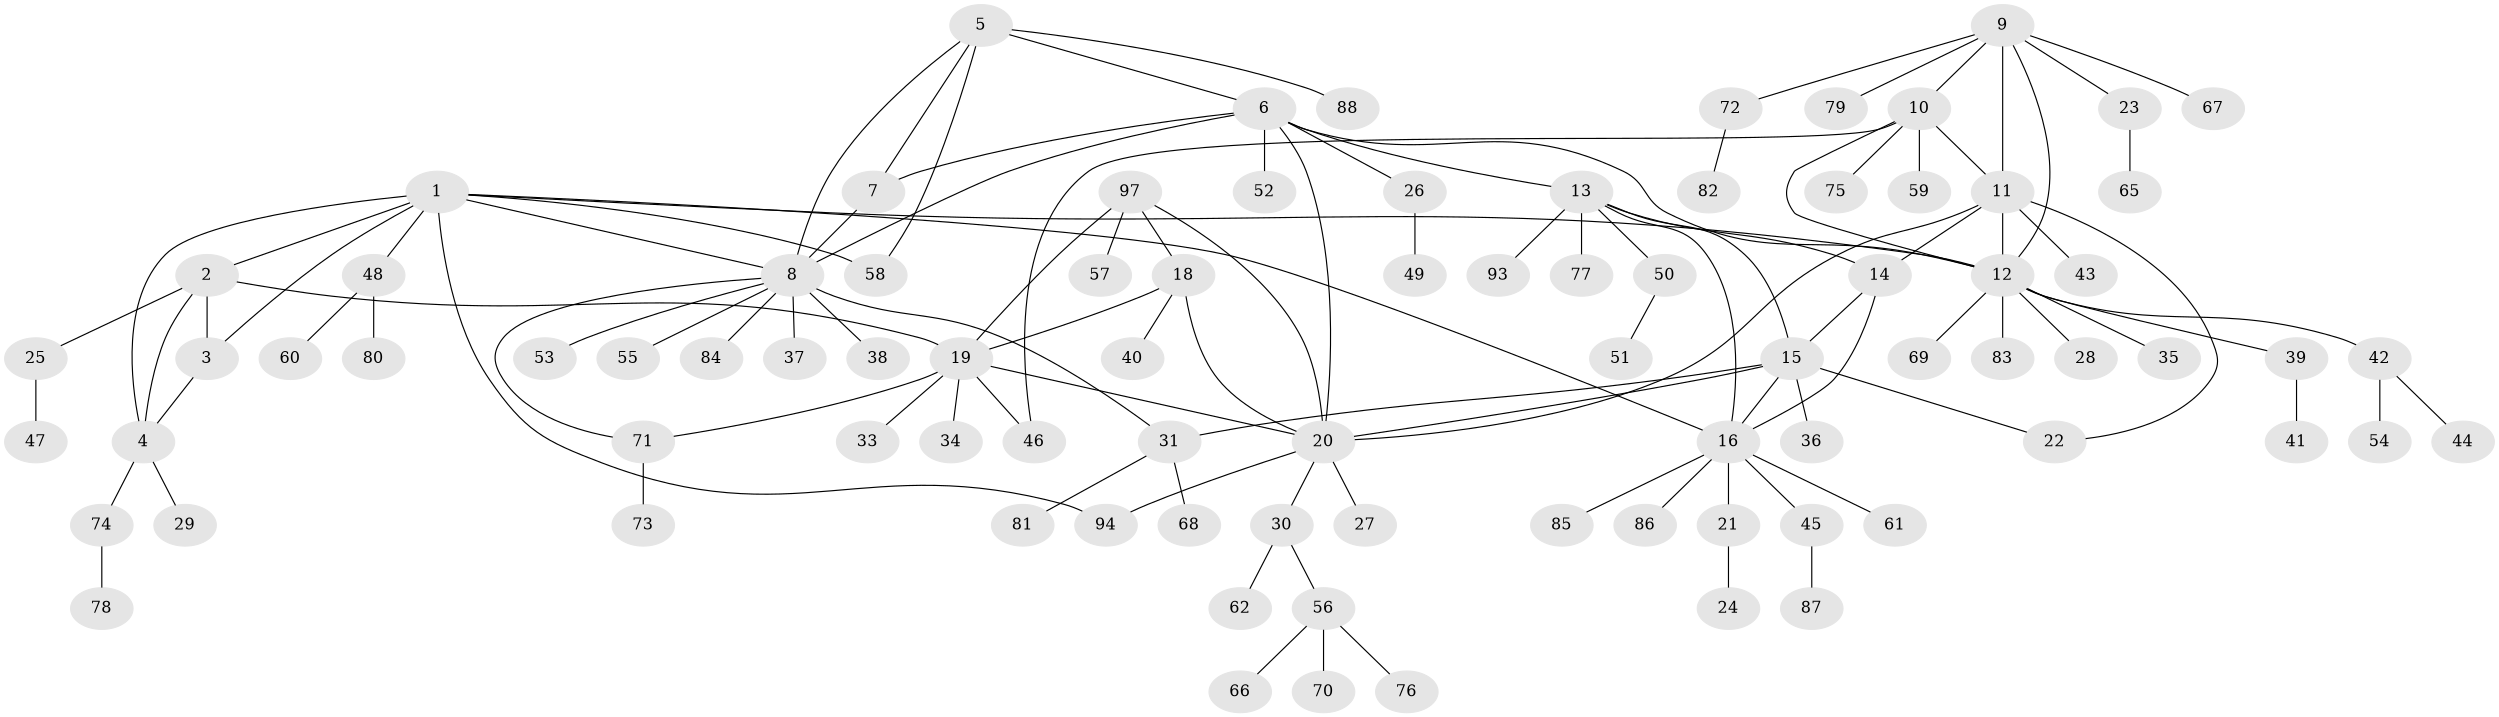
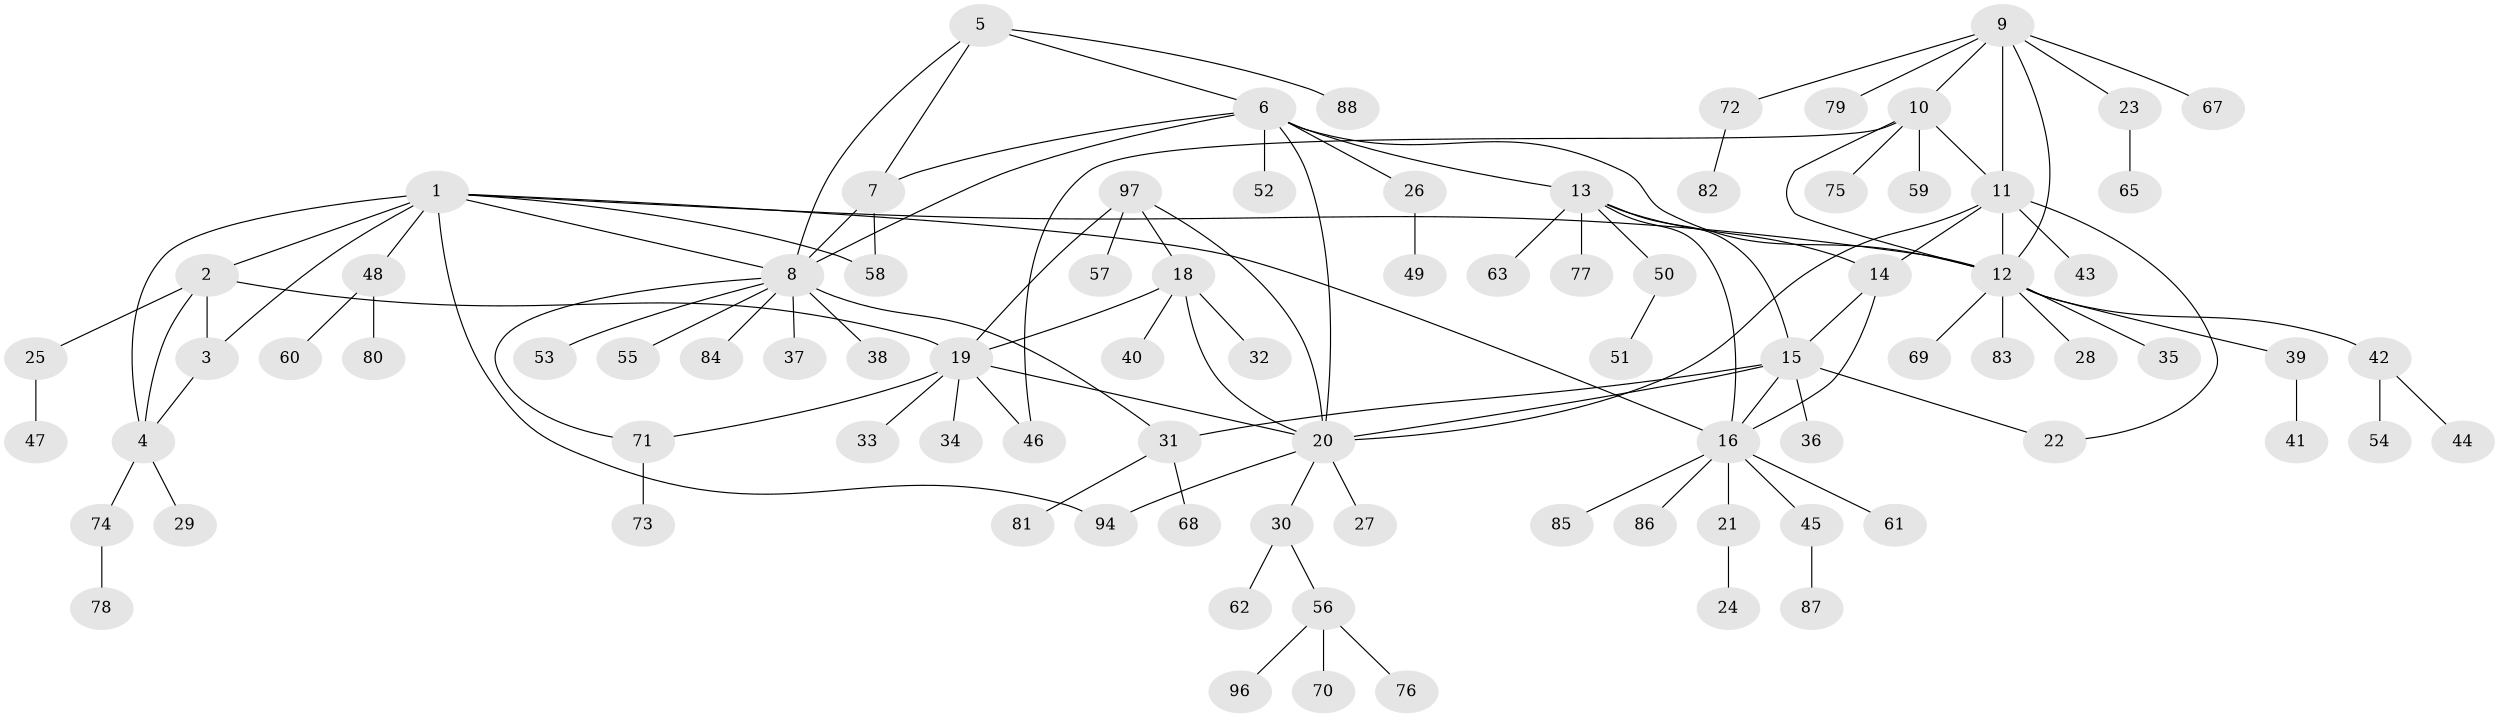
(940, 155) -> (875, 241)
(1498, 275) -> (1498, 275)
none -> (1260, 359)
(1240, 692) -> (1240, 692)
